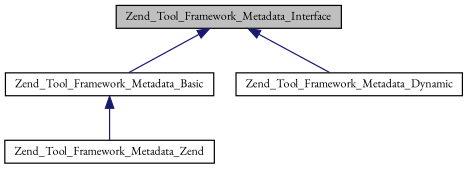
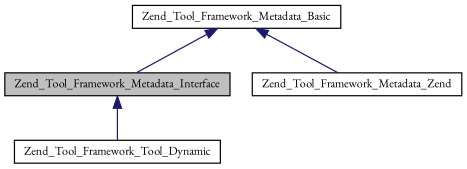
(164, 54) -> (172, 54)
(349, 84) -> (117, 152)
